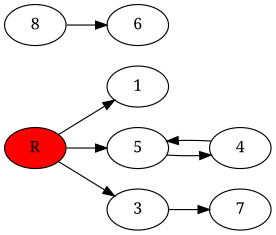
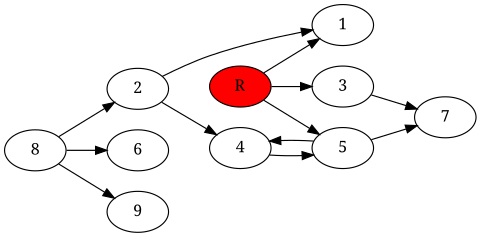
none -> (138, 89)
none -> (389, 134)
none -> (138, 212)
